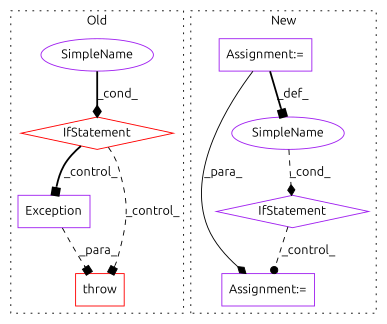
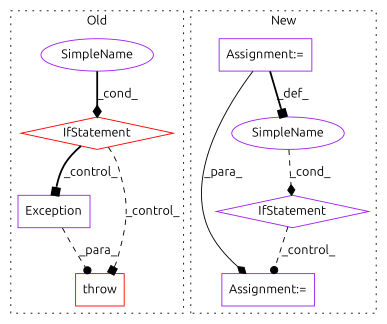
(74, 248) -> (74, 248)
